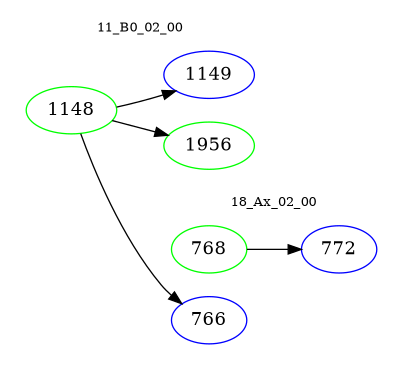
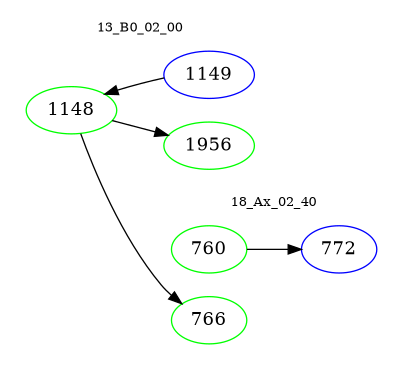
(140, 28) -> (140, 28)
(140, 101) -> (141, 84)
(274, 203) -> (274, 203)
(209, 249) -> (209, 249)
(209, 320) -> (209, 320)
